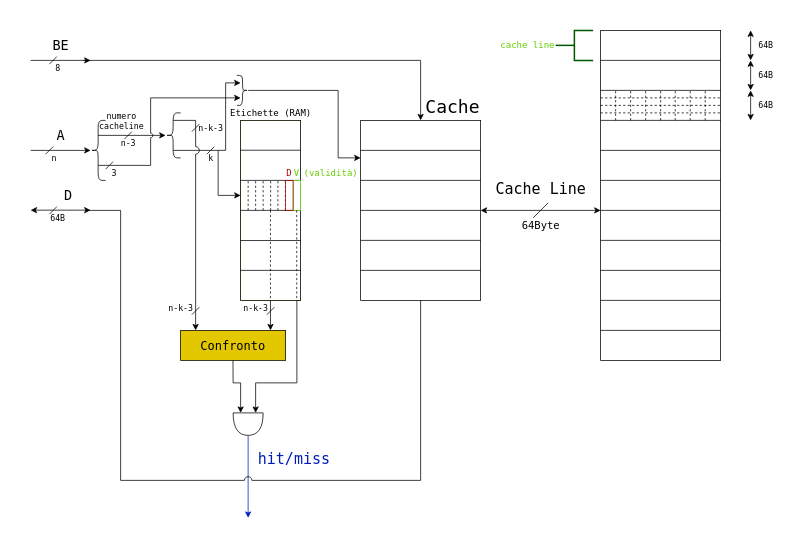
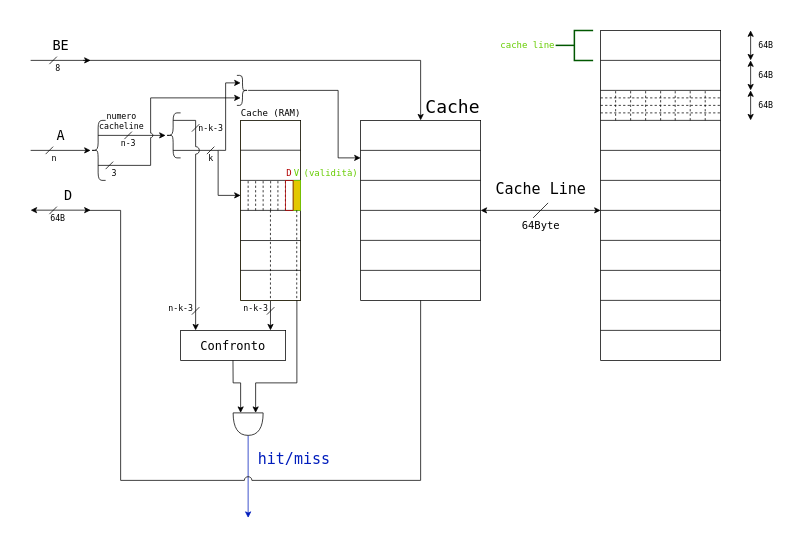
(271, 113) -> (271, 113)
(297, 195) -> (297, 195)
(233, 345) -> (233, 345)
